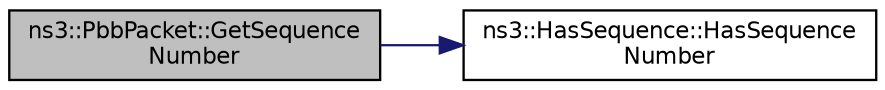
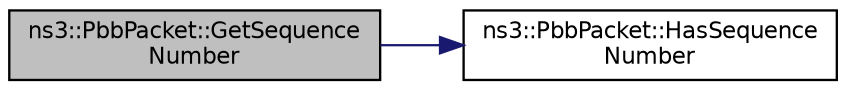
(670, 45) -> (650, 45)
